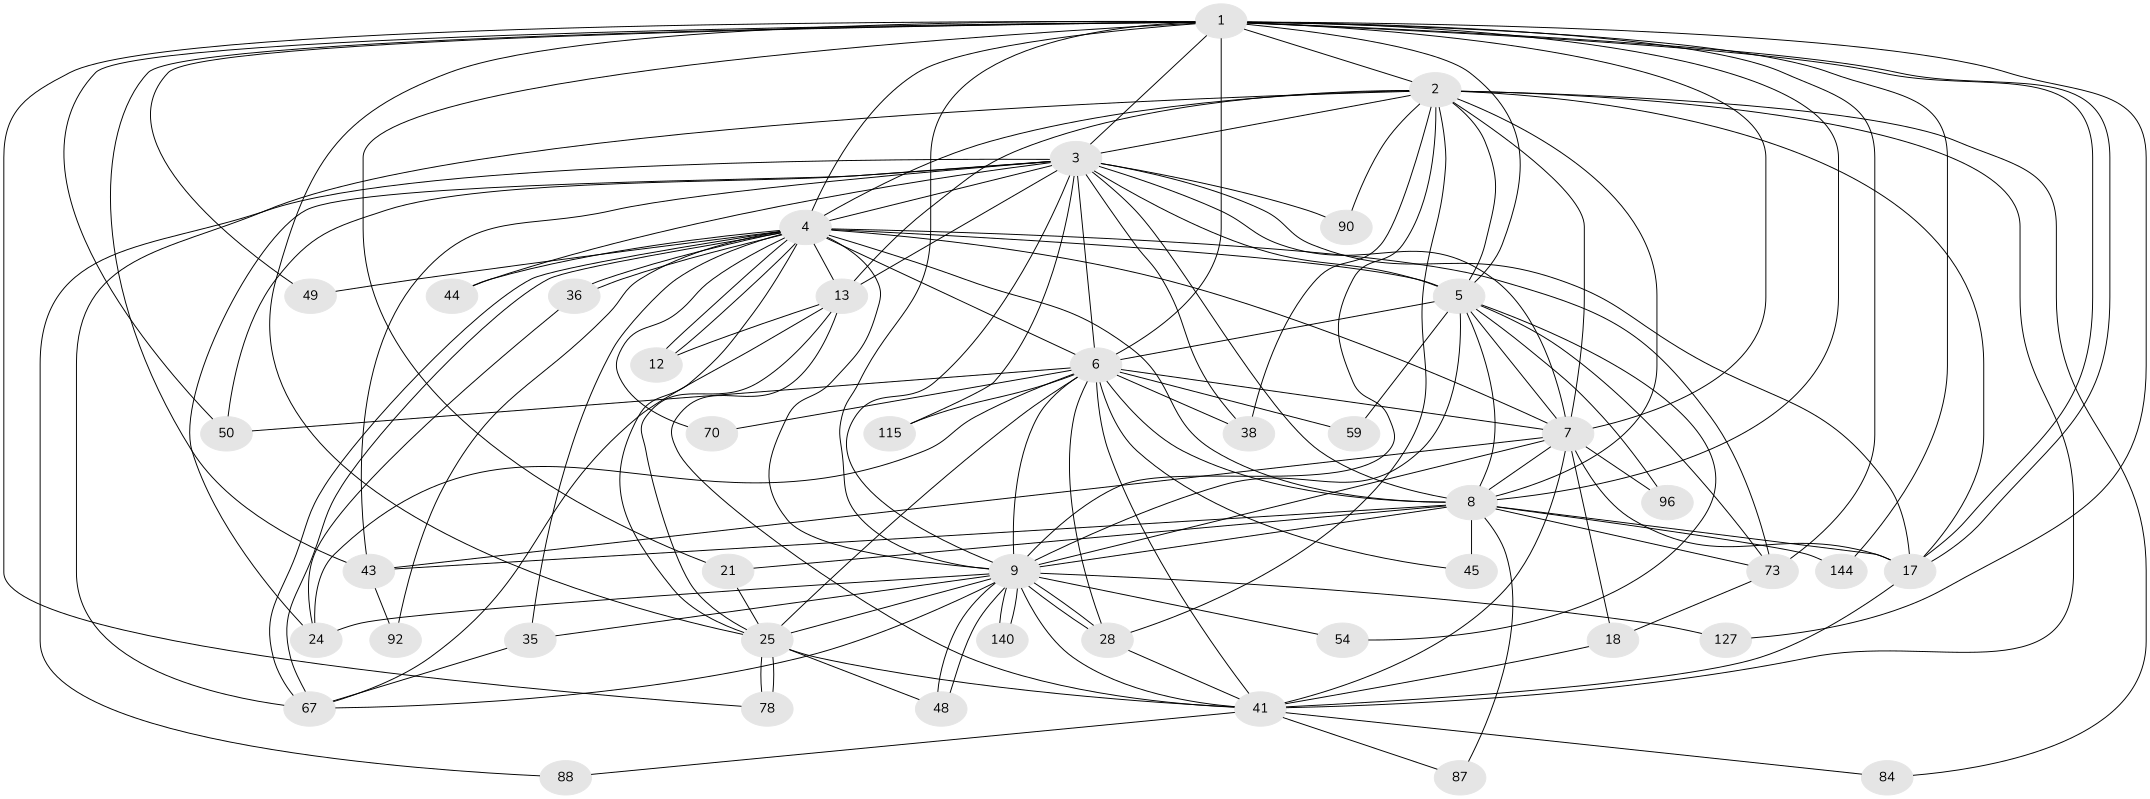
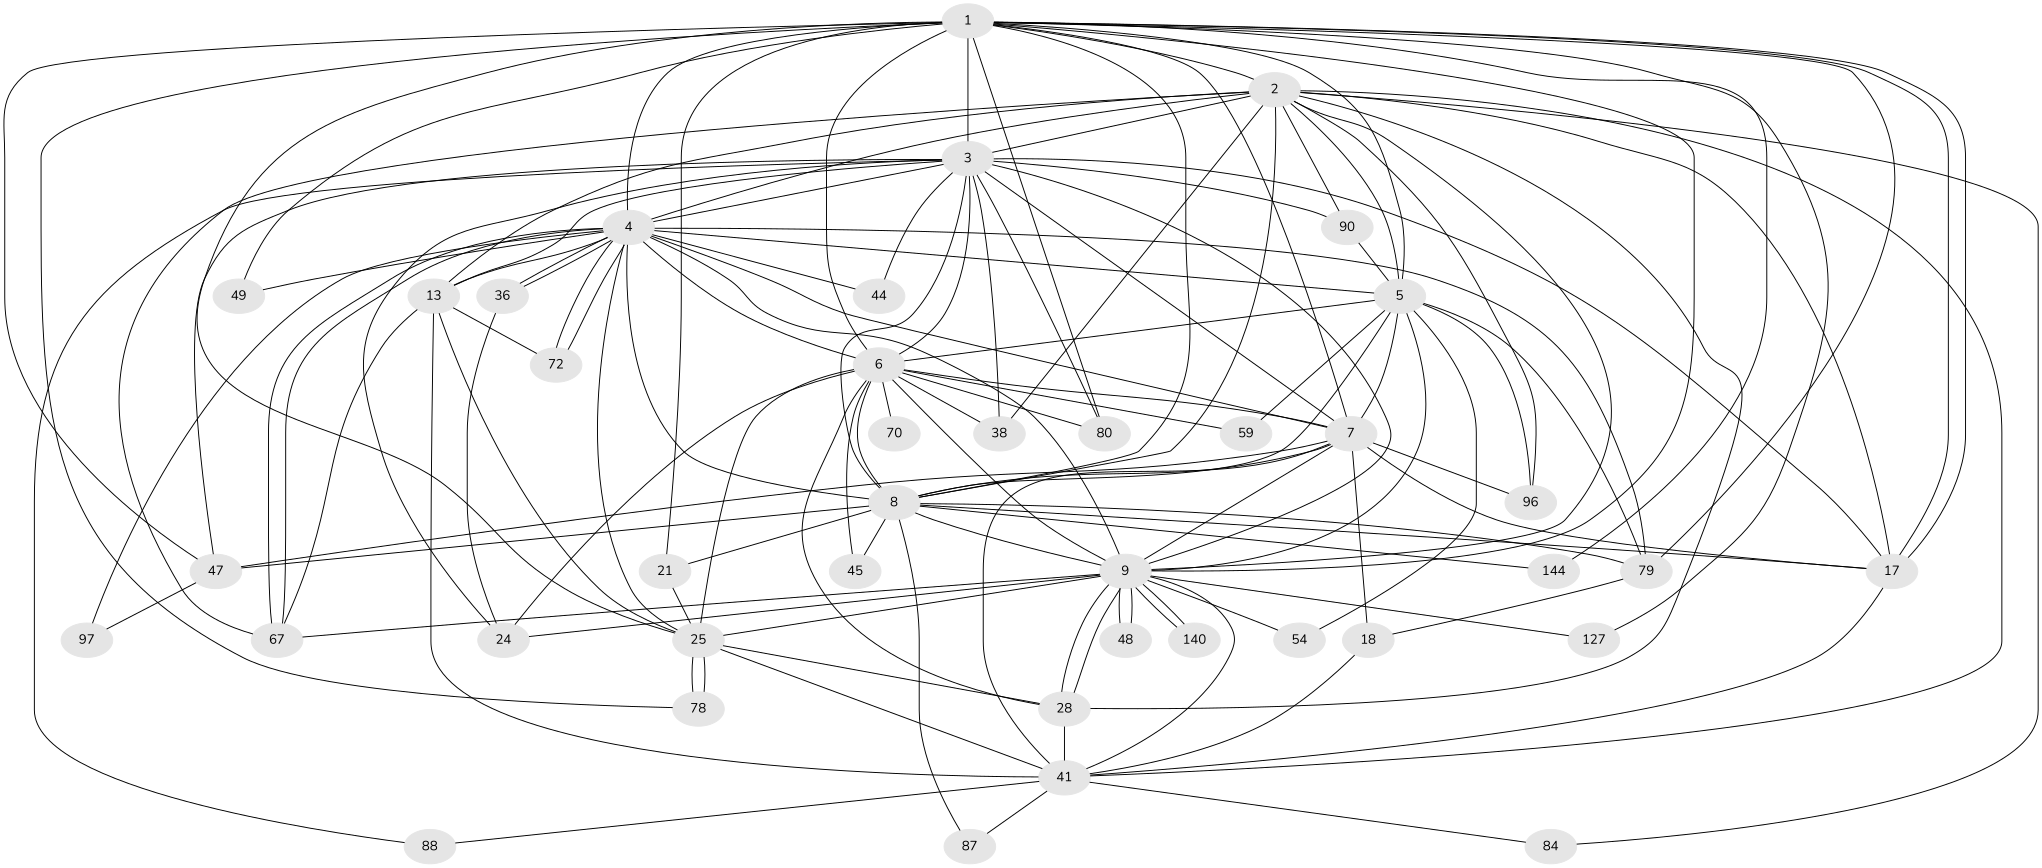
(1207, 230) -> (1371, 258)
(1584, 230) -> (1465, 263)
(654, 325) -> none
(656, 365) -> (556, 365)
(226, 434) -> (1105, 434)
(890, 434) -> none
(1161, 562) -> none
(369, 571) -> (216, 571)
(1773, 571) -> (1646, 571)
(396, 640) -> (87, 640)
(530, 640) -> none
(854, 675) -> (881, 675)
